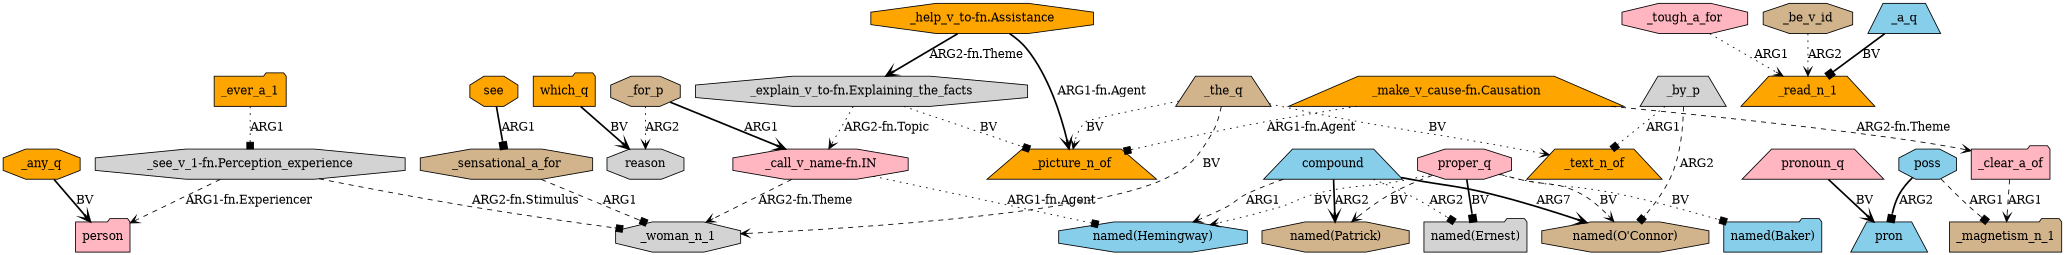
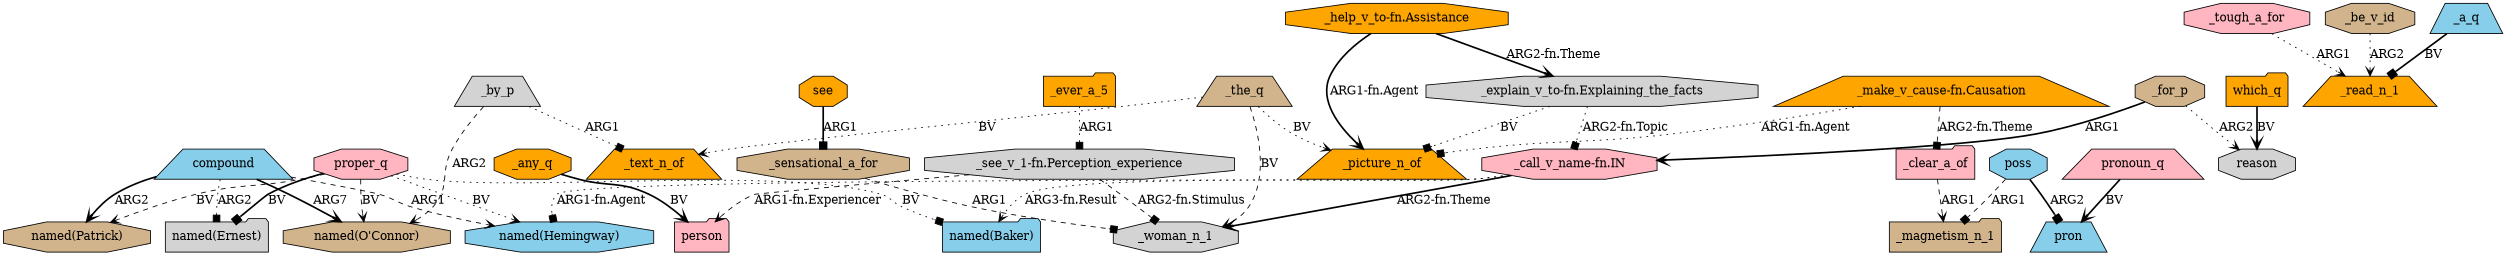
(250, 91) -> (1079, 91)
(843, 124) -> (1582, 124)
(1787, 125) -> (1939, 124)
(1675, 165) -> (447, 163)
none -> (1252, 180)
(753, 199) -> (1372, 201)
